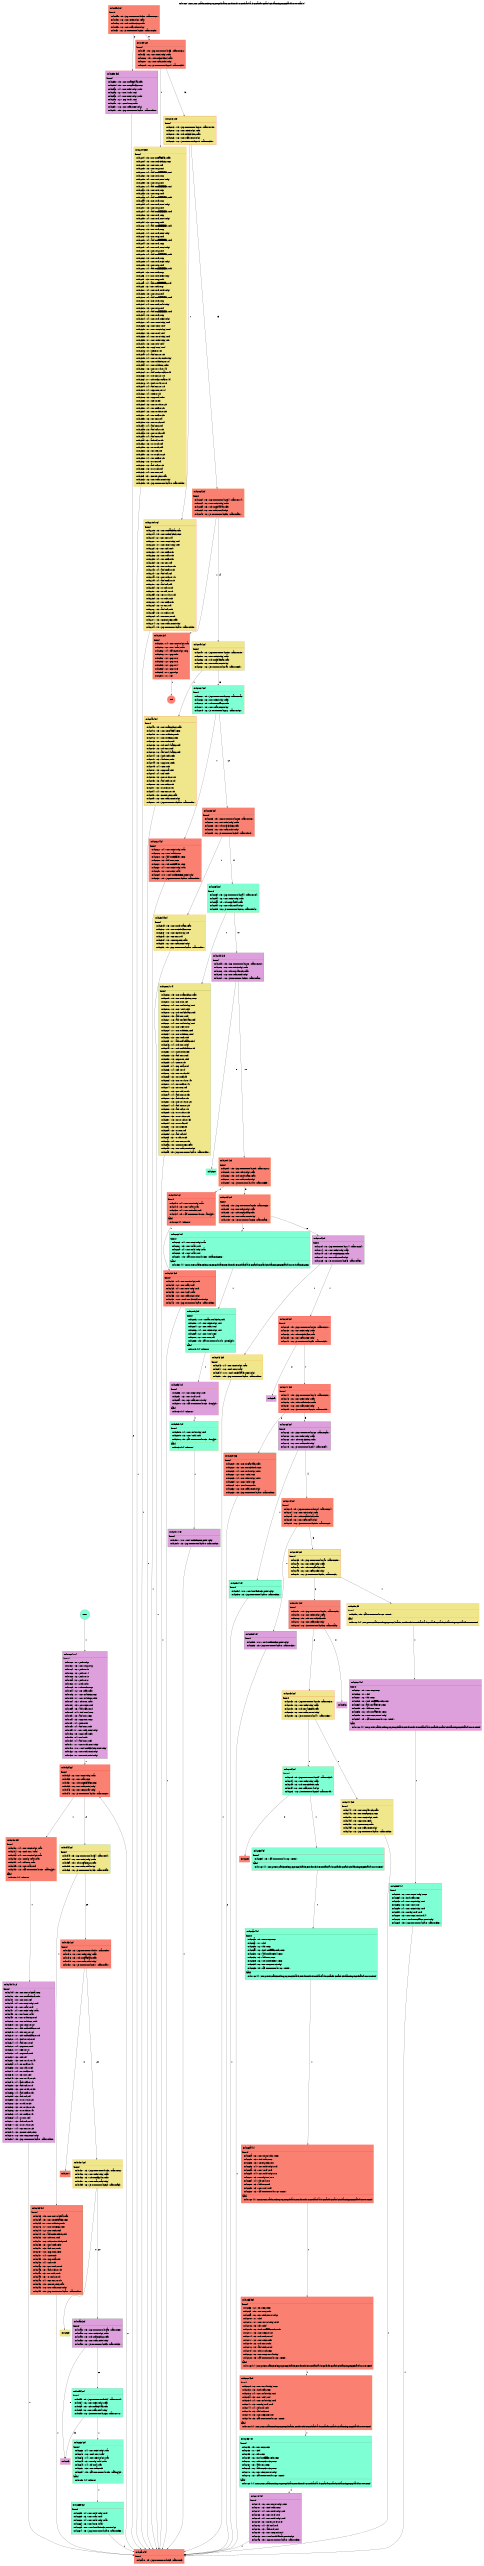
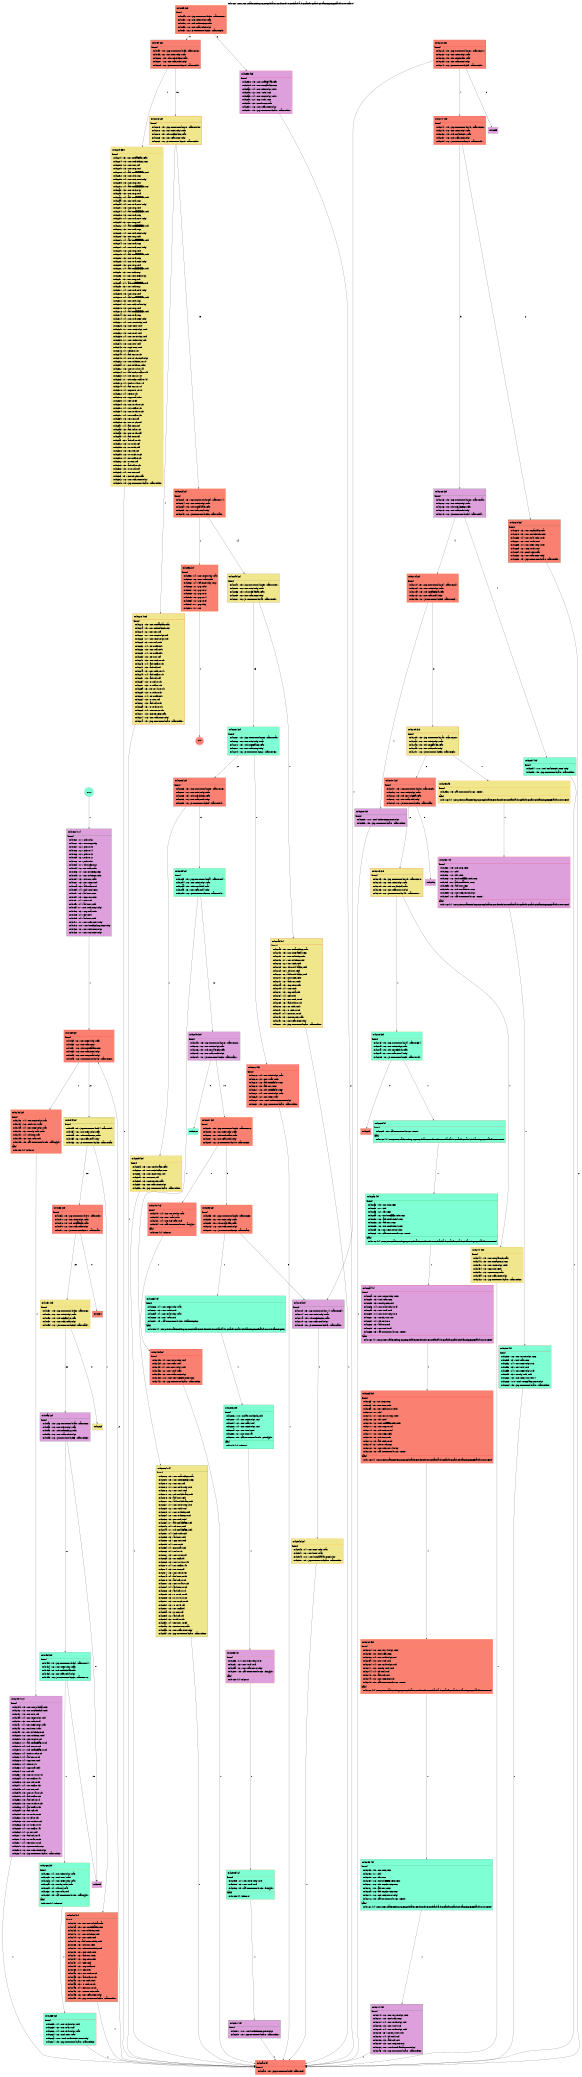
(322, 1290) -> (353, 660)
(85, 1615) -> (89, 792)
(307, 2174) -> (427, 1314)
